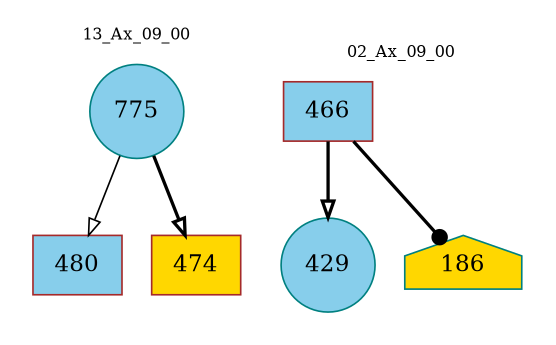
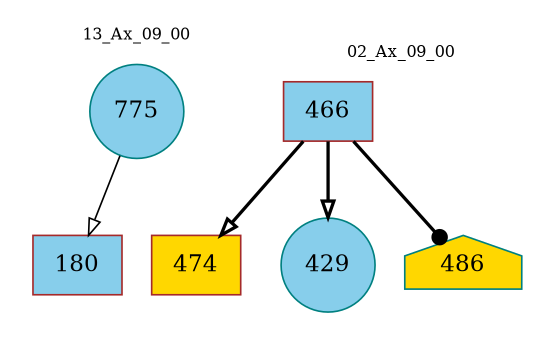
(166, 188) -> (278, 170)
(77, 265) -> (77, 265)
(463, 265) -> (463, 265)
